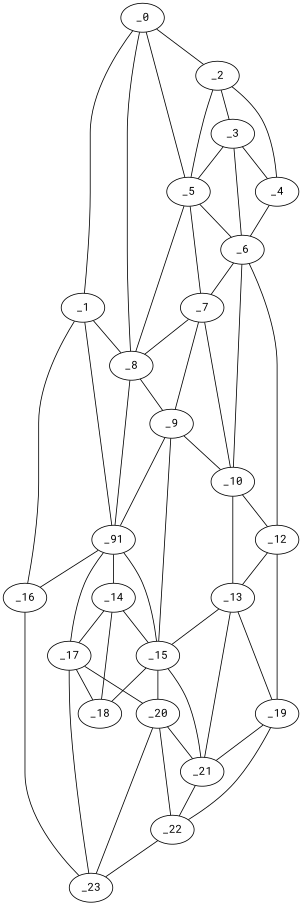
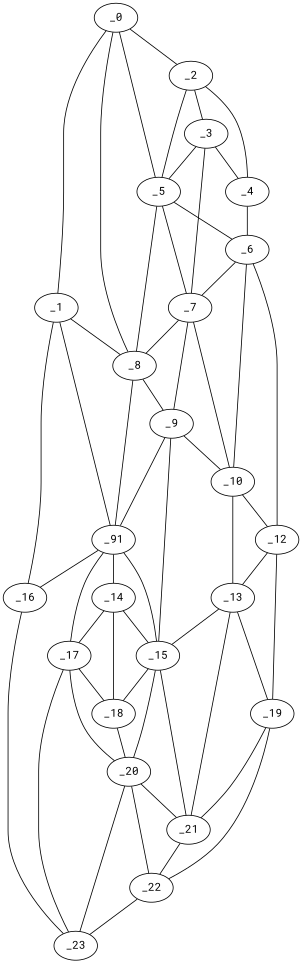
(238, 192) -> (198, 224)
none -> (121, 743)
